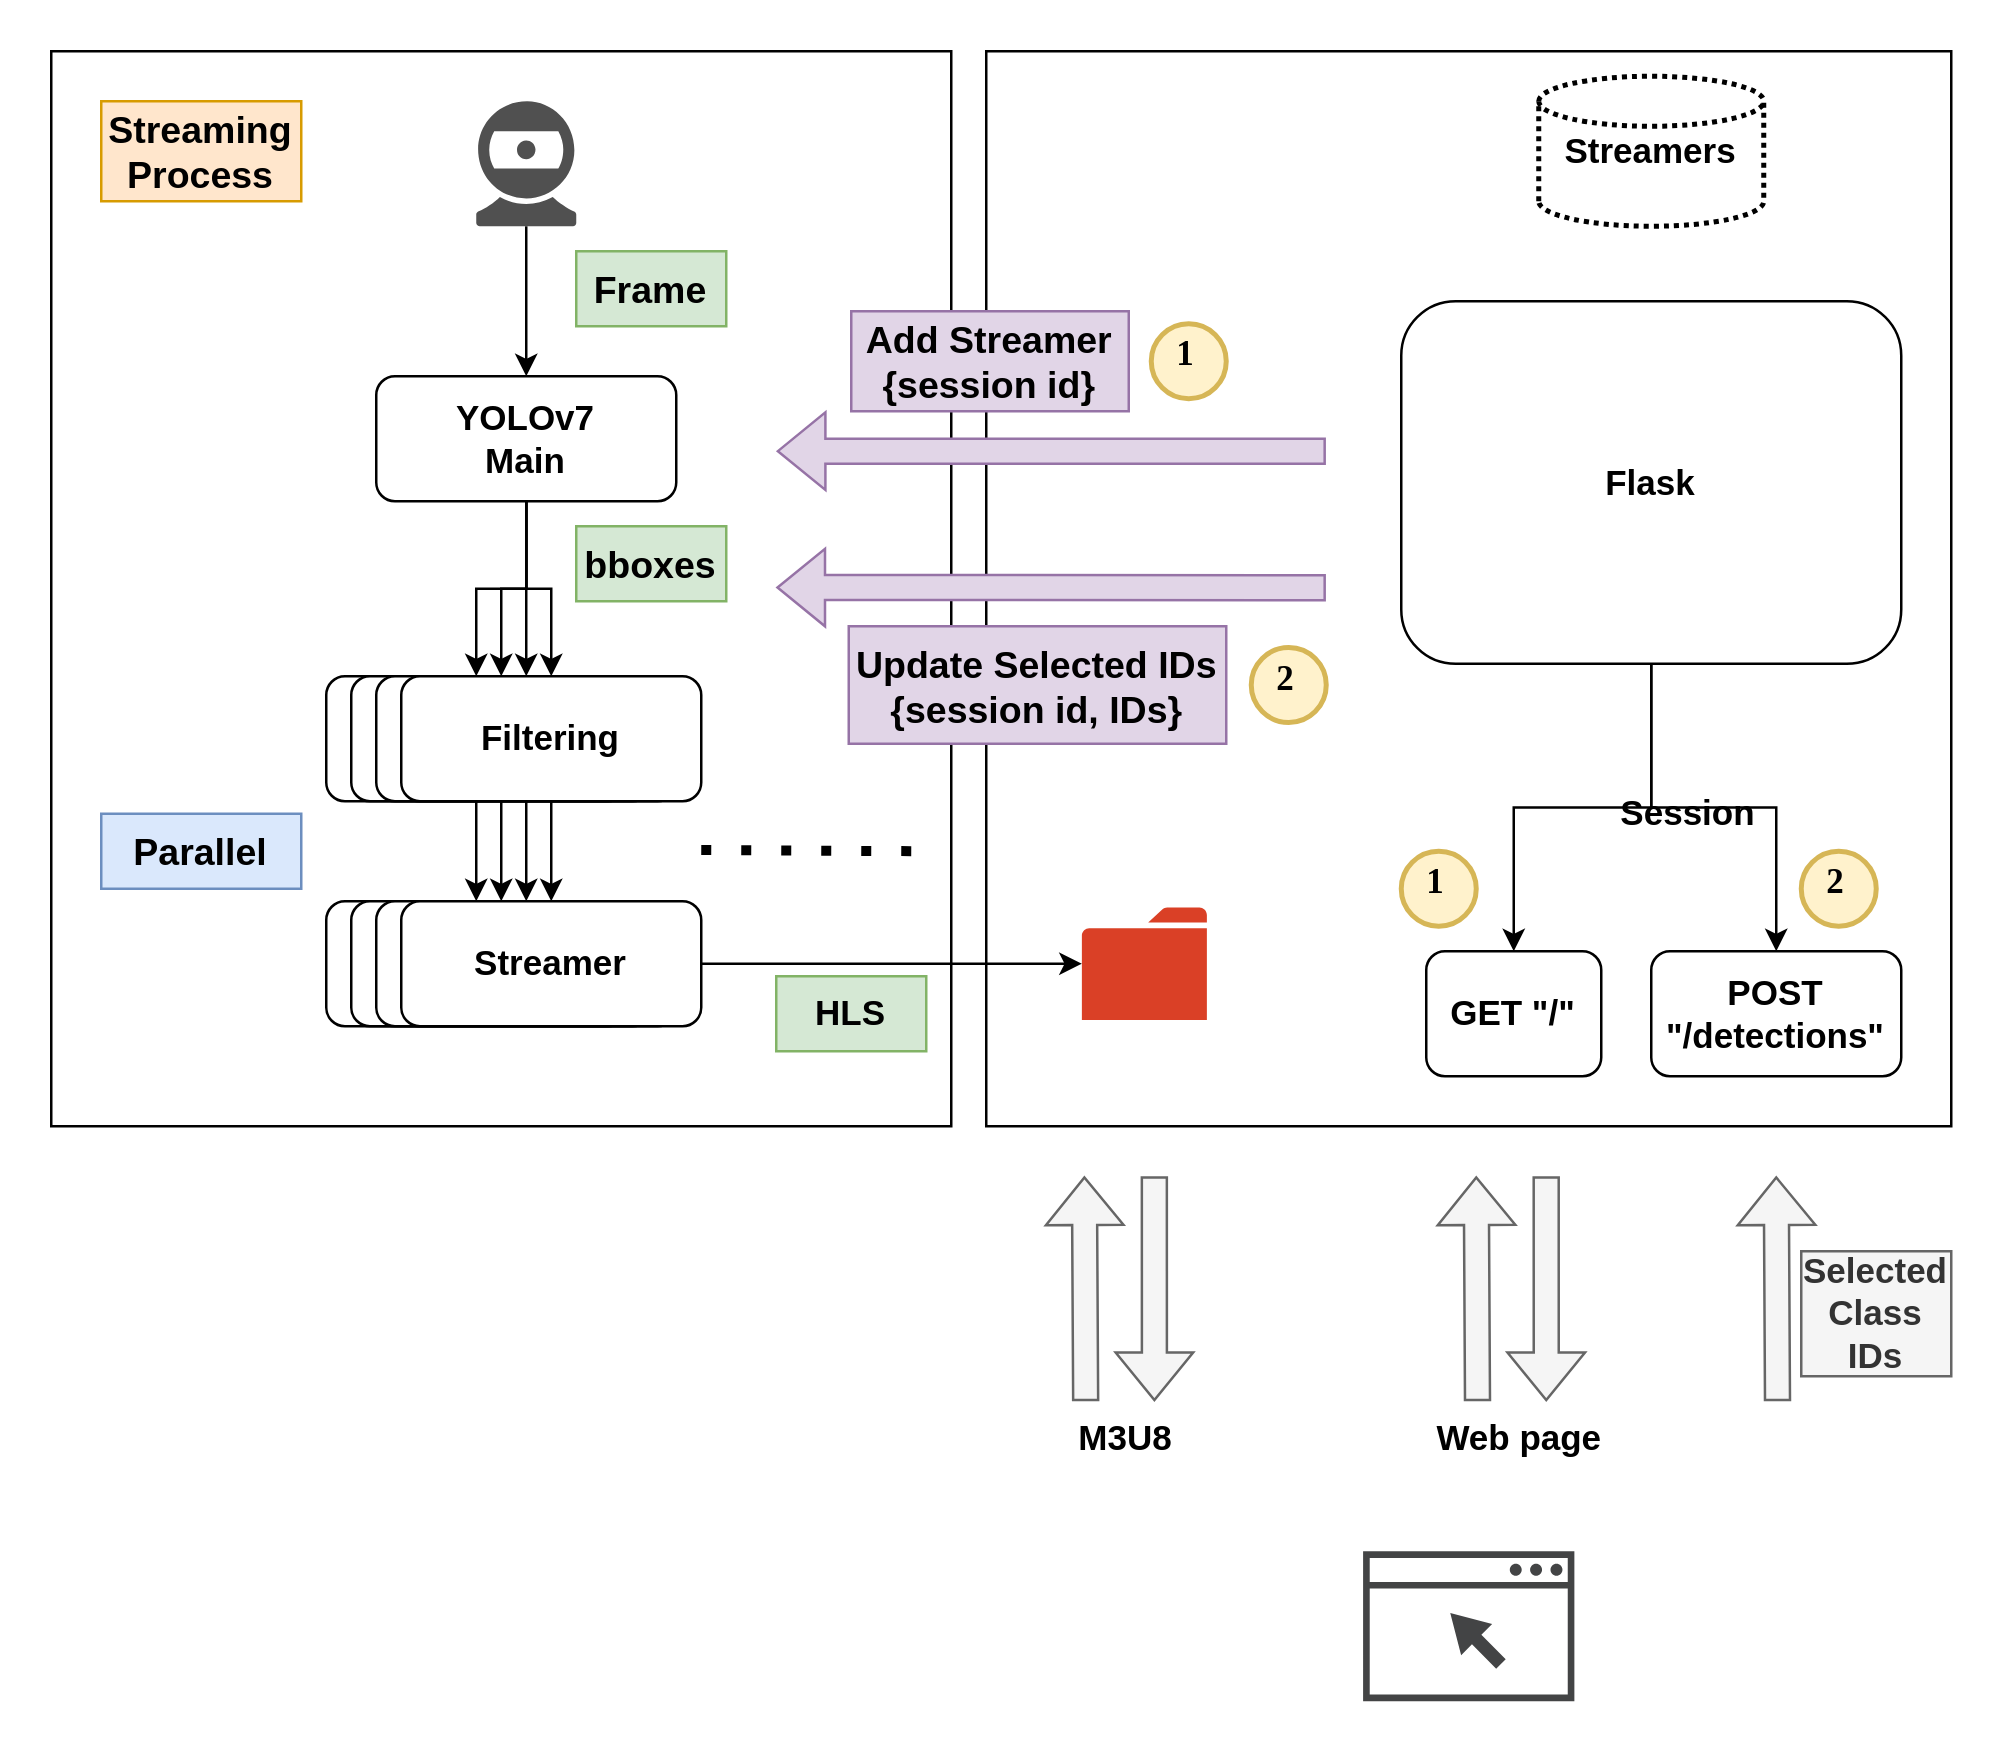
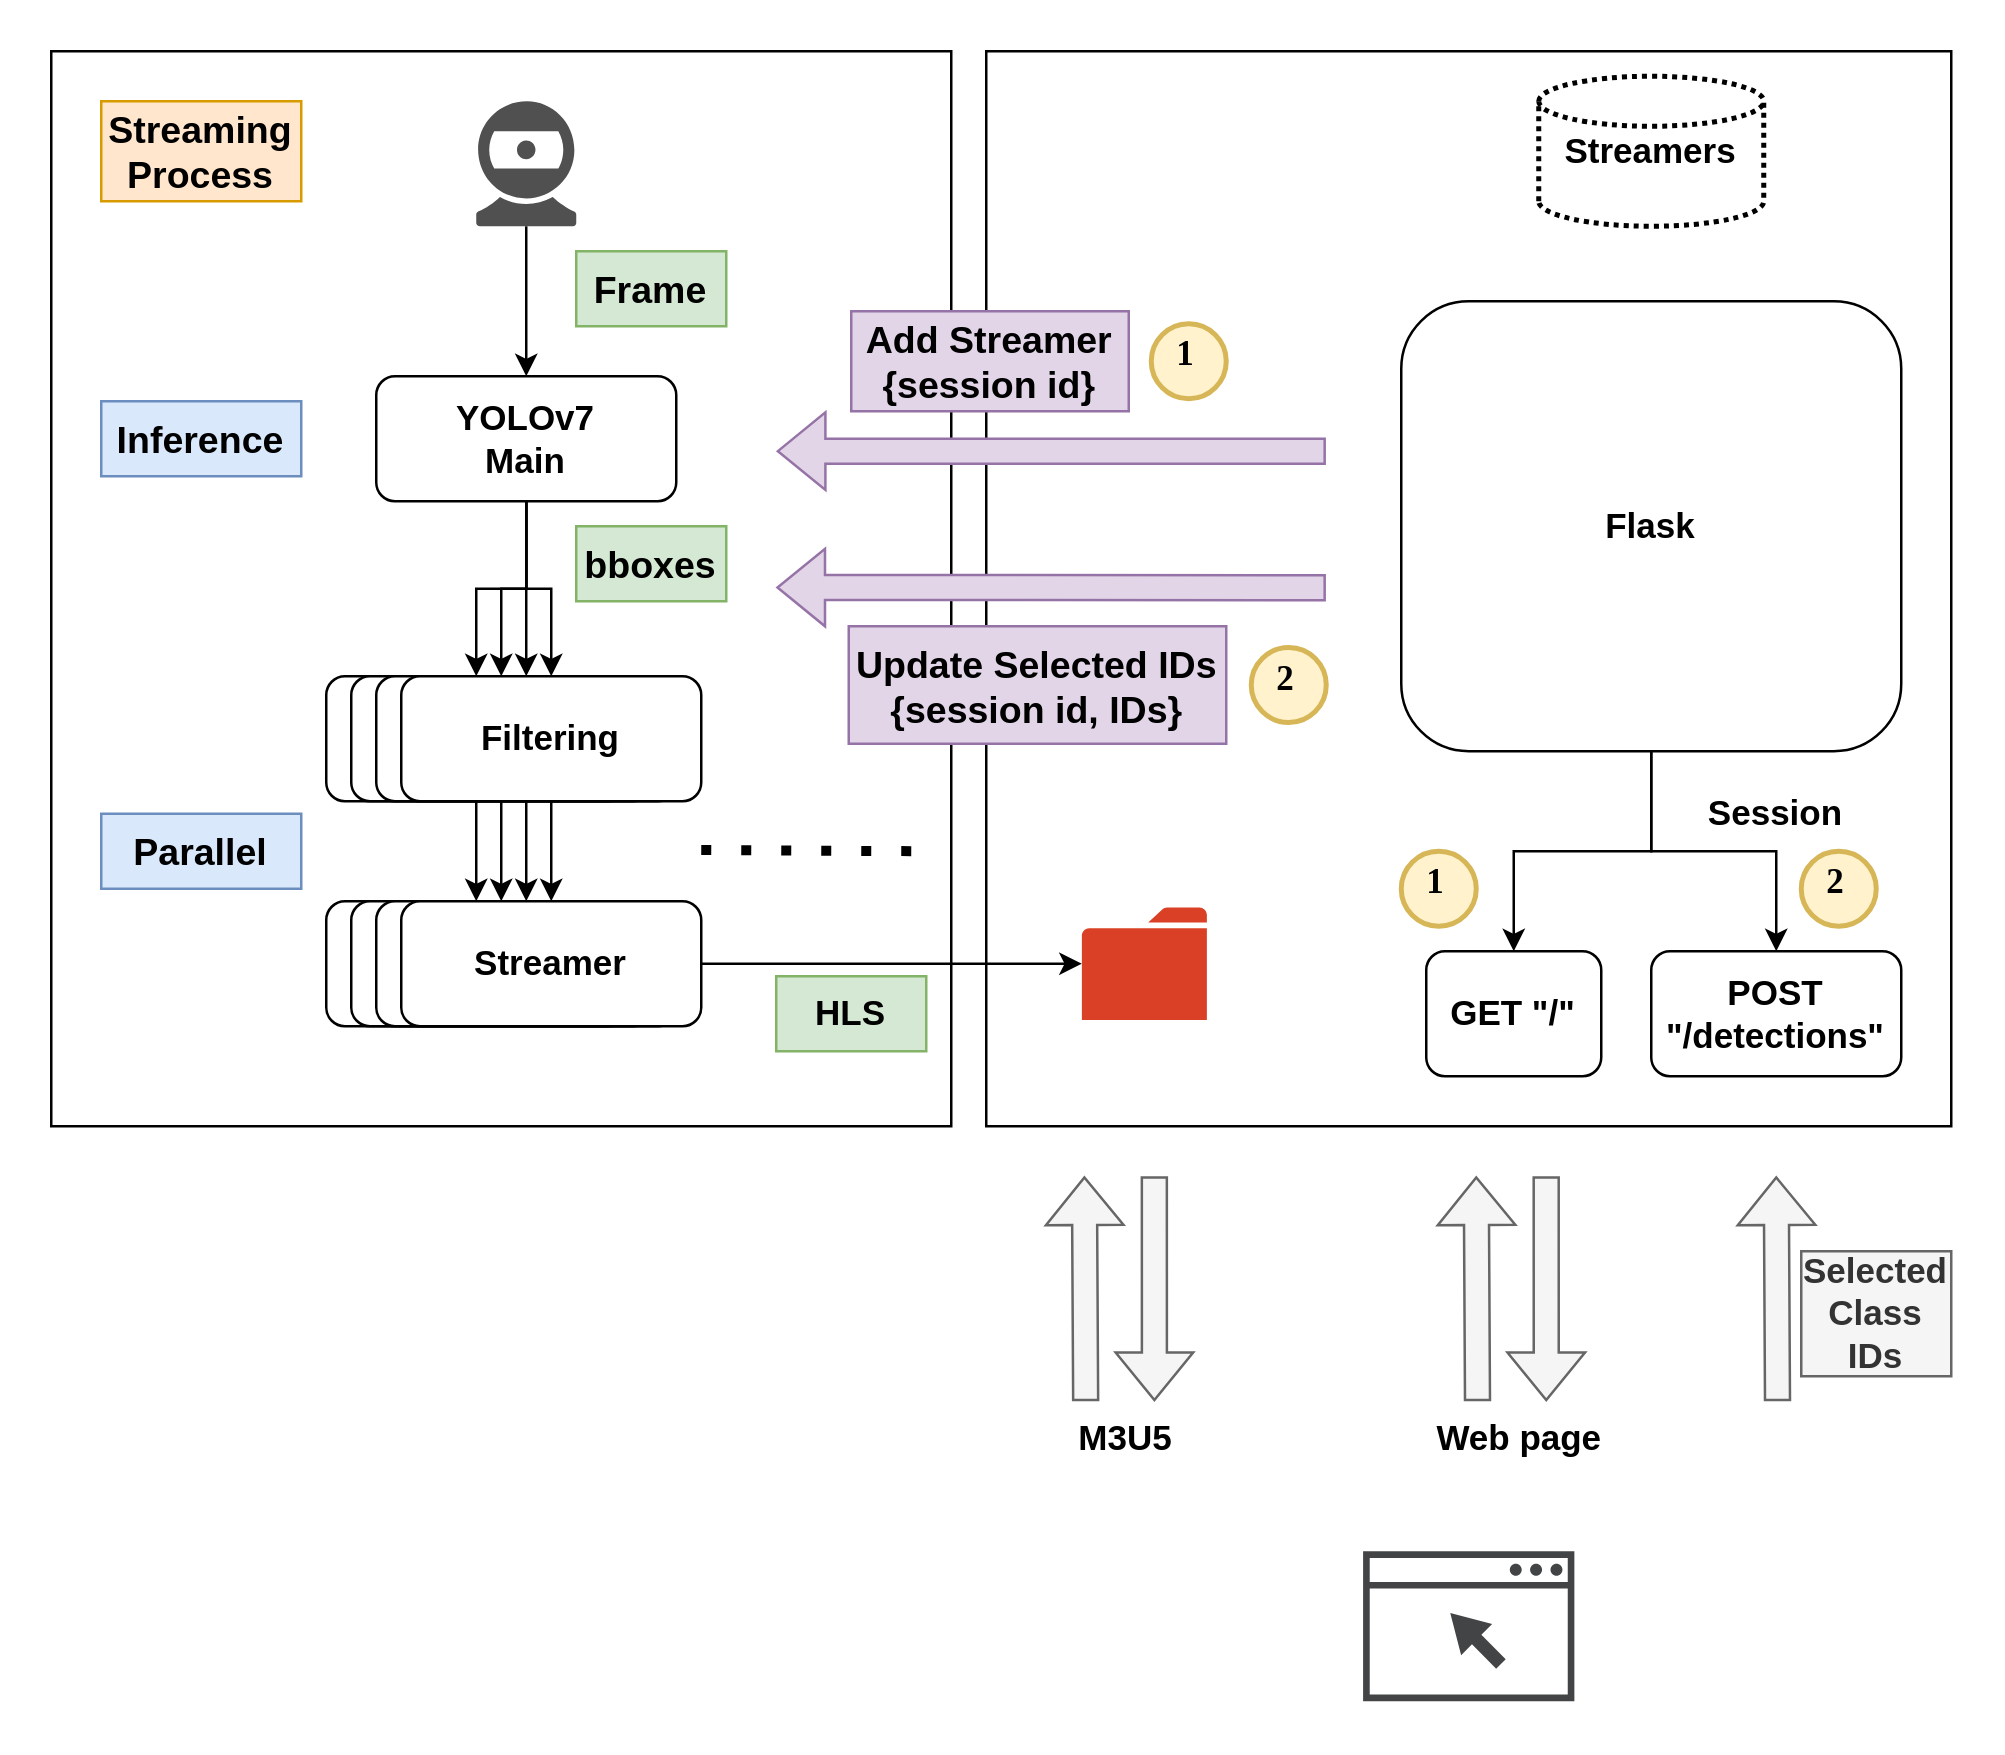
none -> (201, 439)
(1651, 483) -> (1651, 526)
(1689, 814) -> (1776, 814)
(1126, 1439) -> (1126, 1439)
